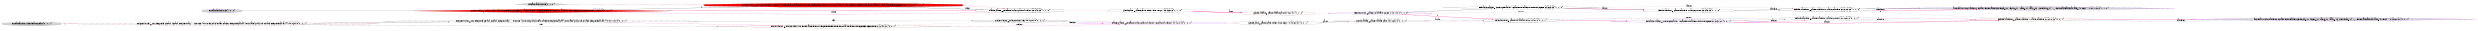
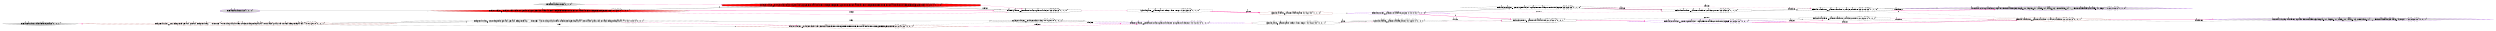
(32, 24) -> (41, 24)
